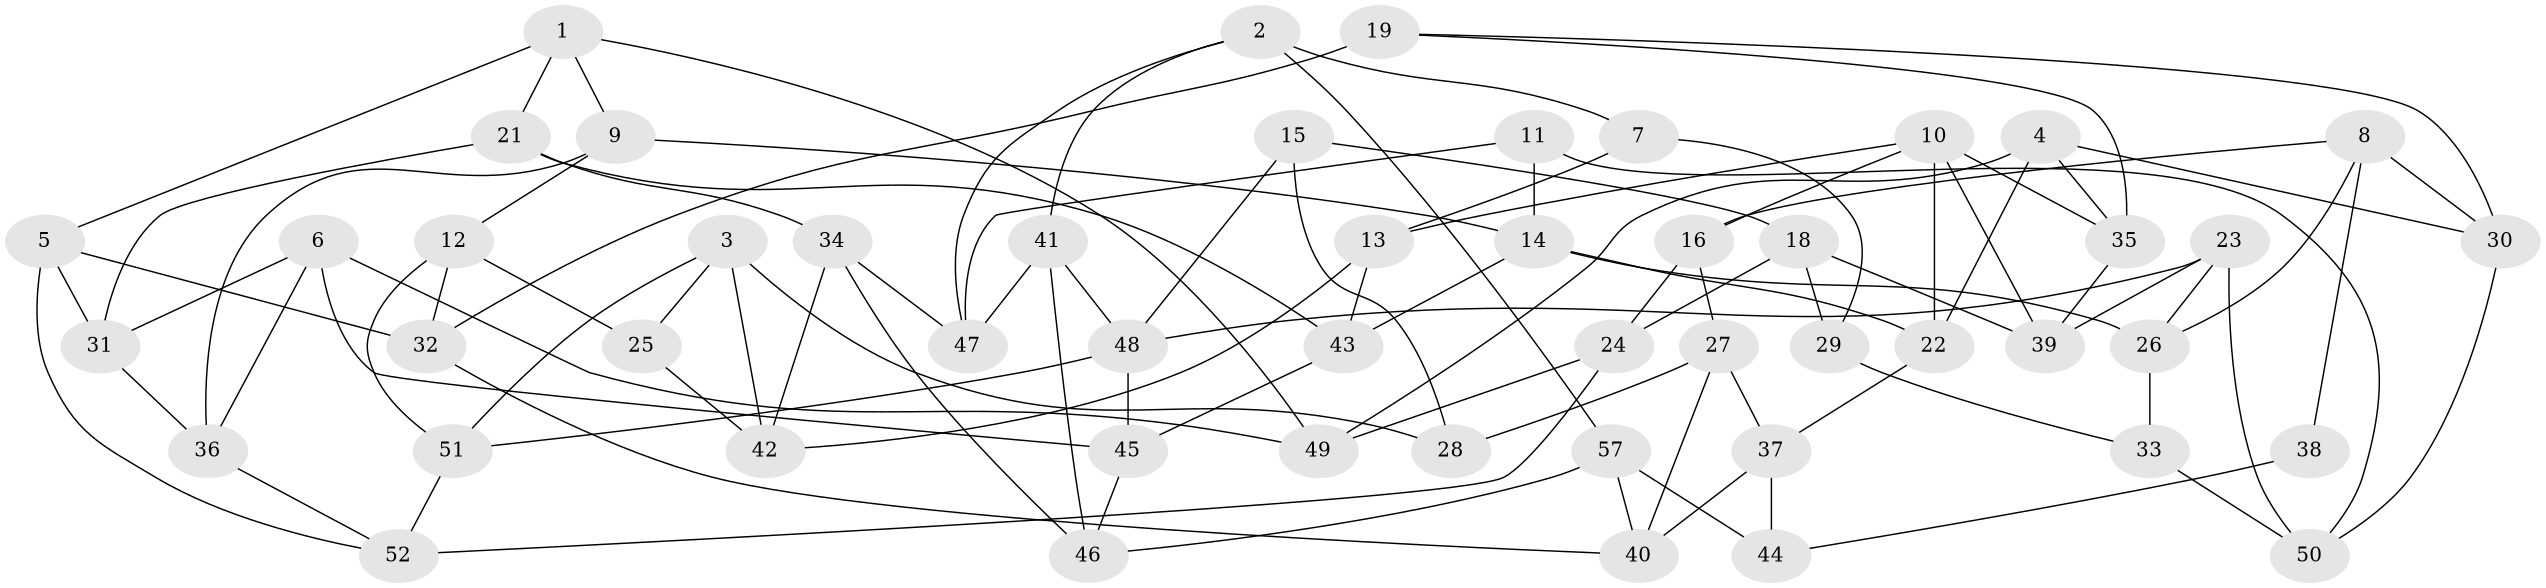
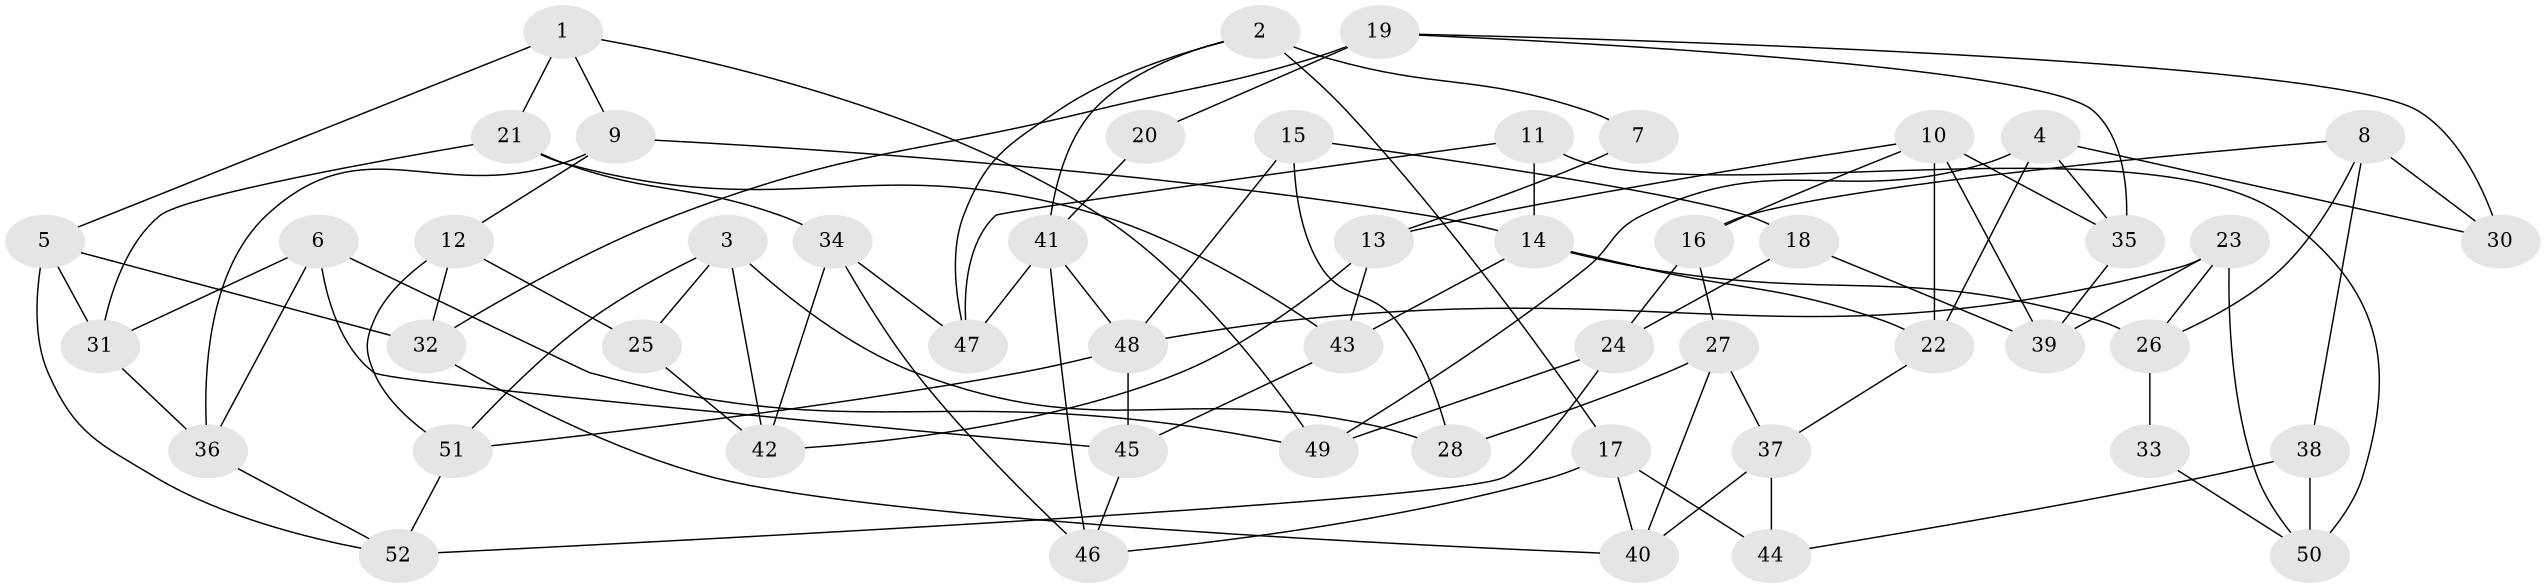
none -> (1146, 137)
(1830, 346) -> none
(2445, 420) -> (2310, 504)
(1611, 451) -> (1611, 451)
